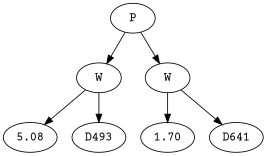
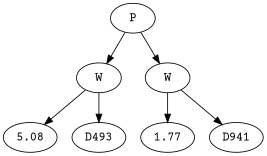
(168, 137) -> (168, 137)
(236, 137) -> (236, 137)
